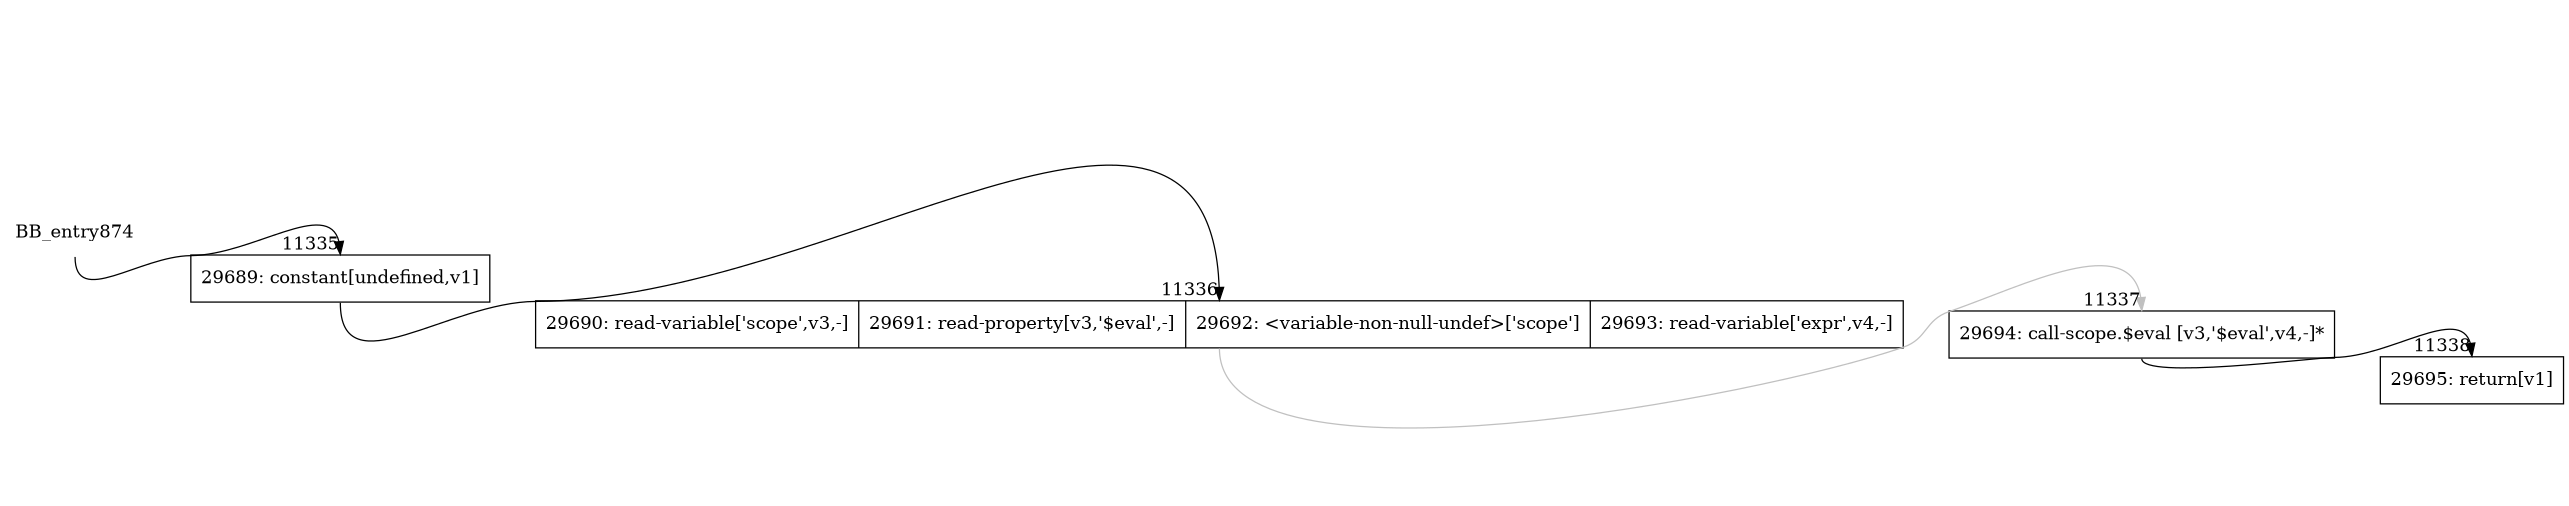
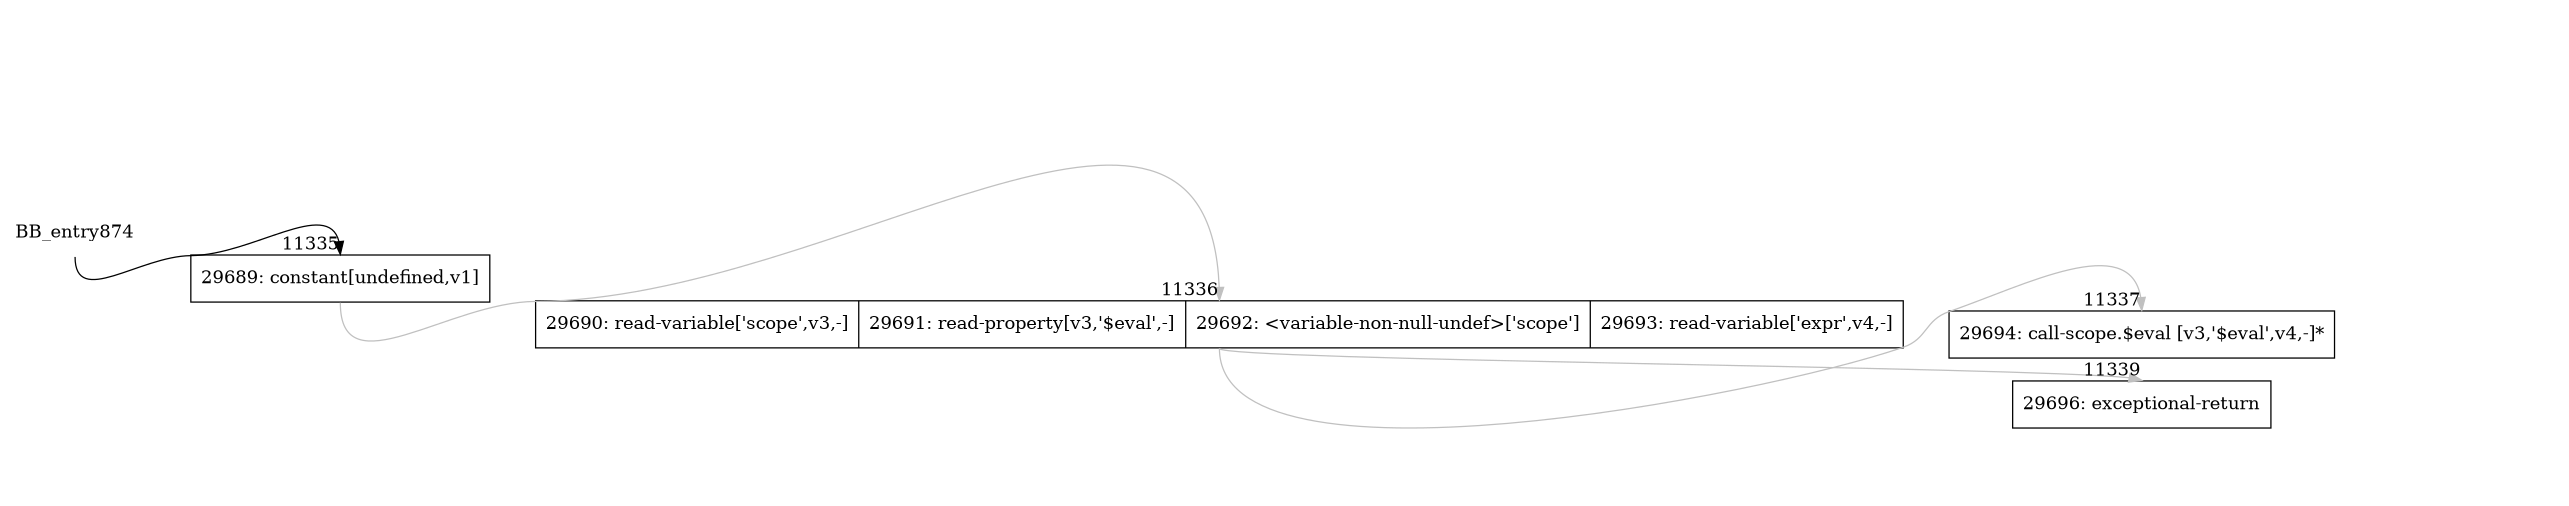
(805, 247) -> (805, 247)
(2472, 380) -> none
none -> (2142, 404)
